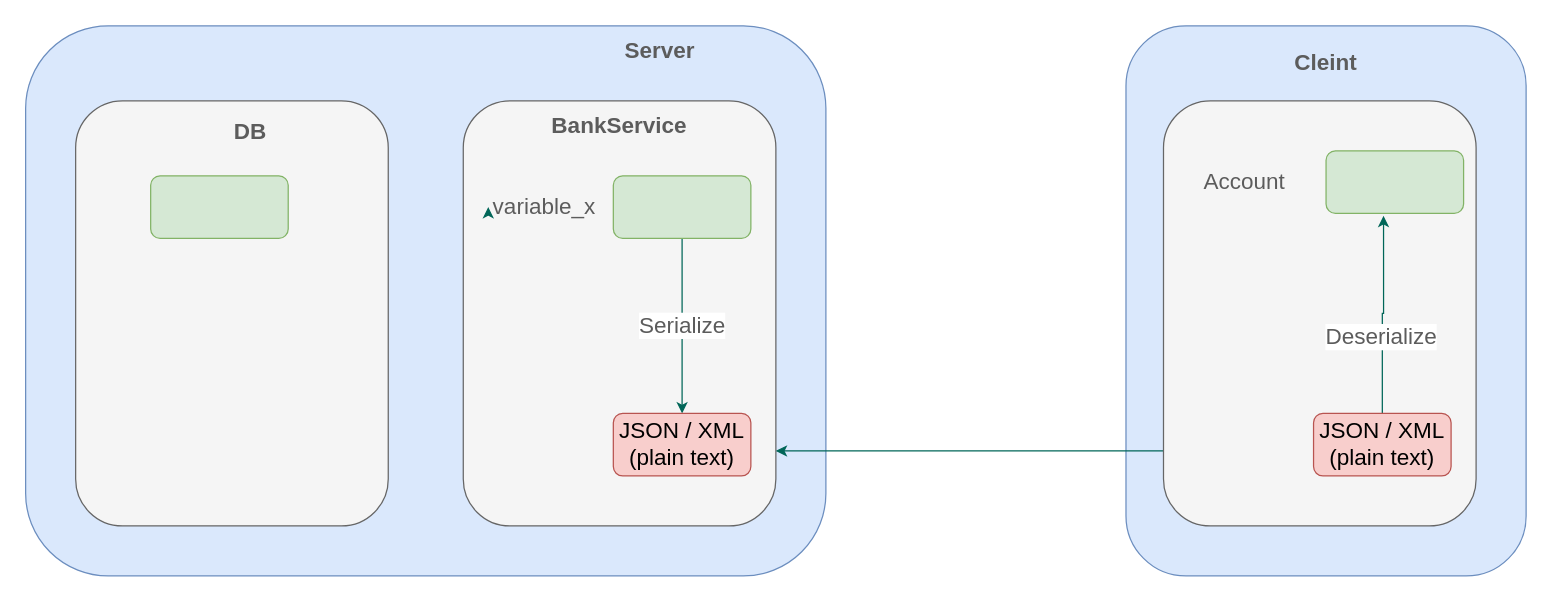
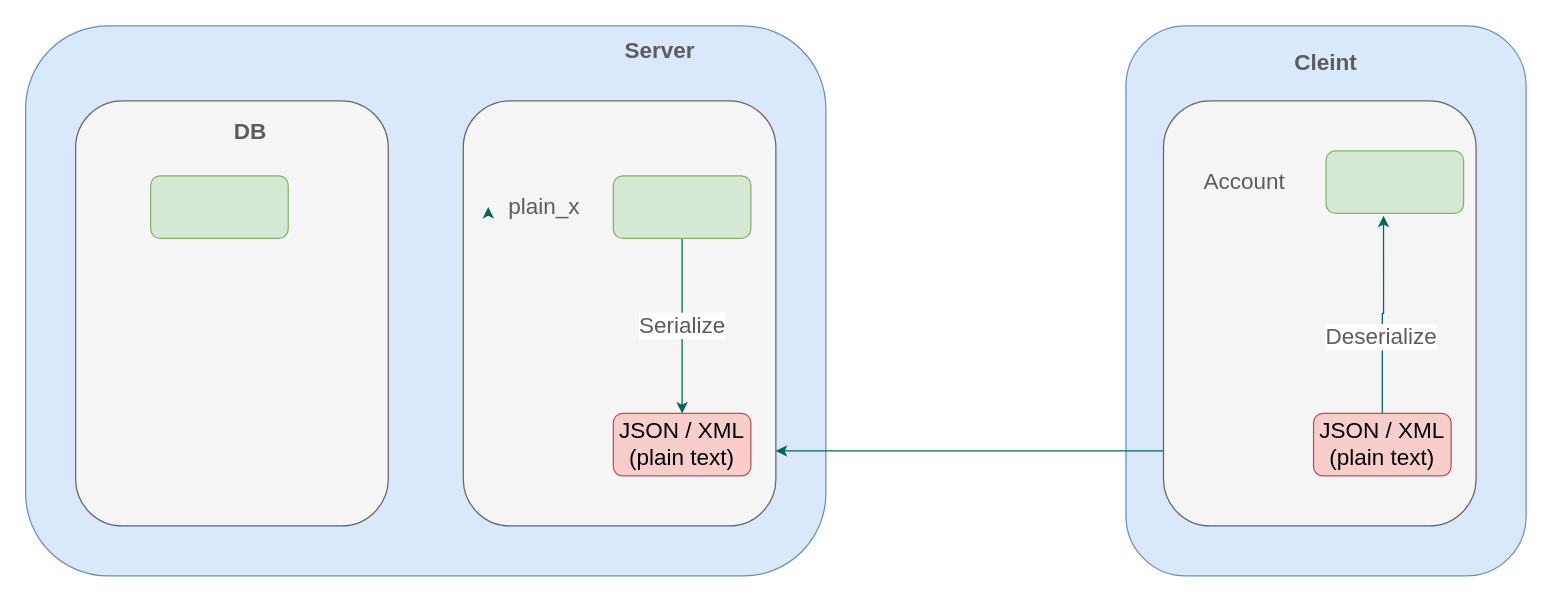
(619, 126) -> none
(544, 207) -> (544, 207)
